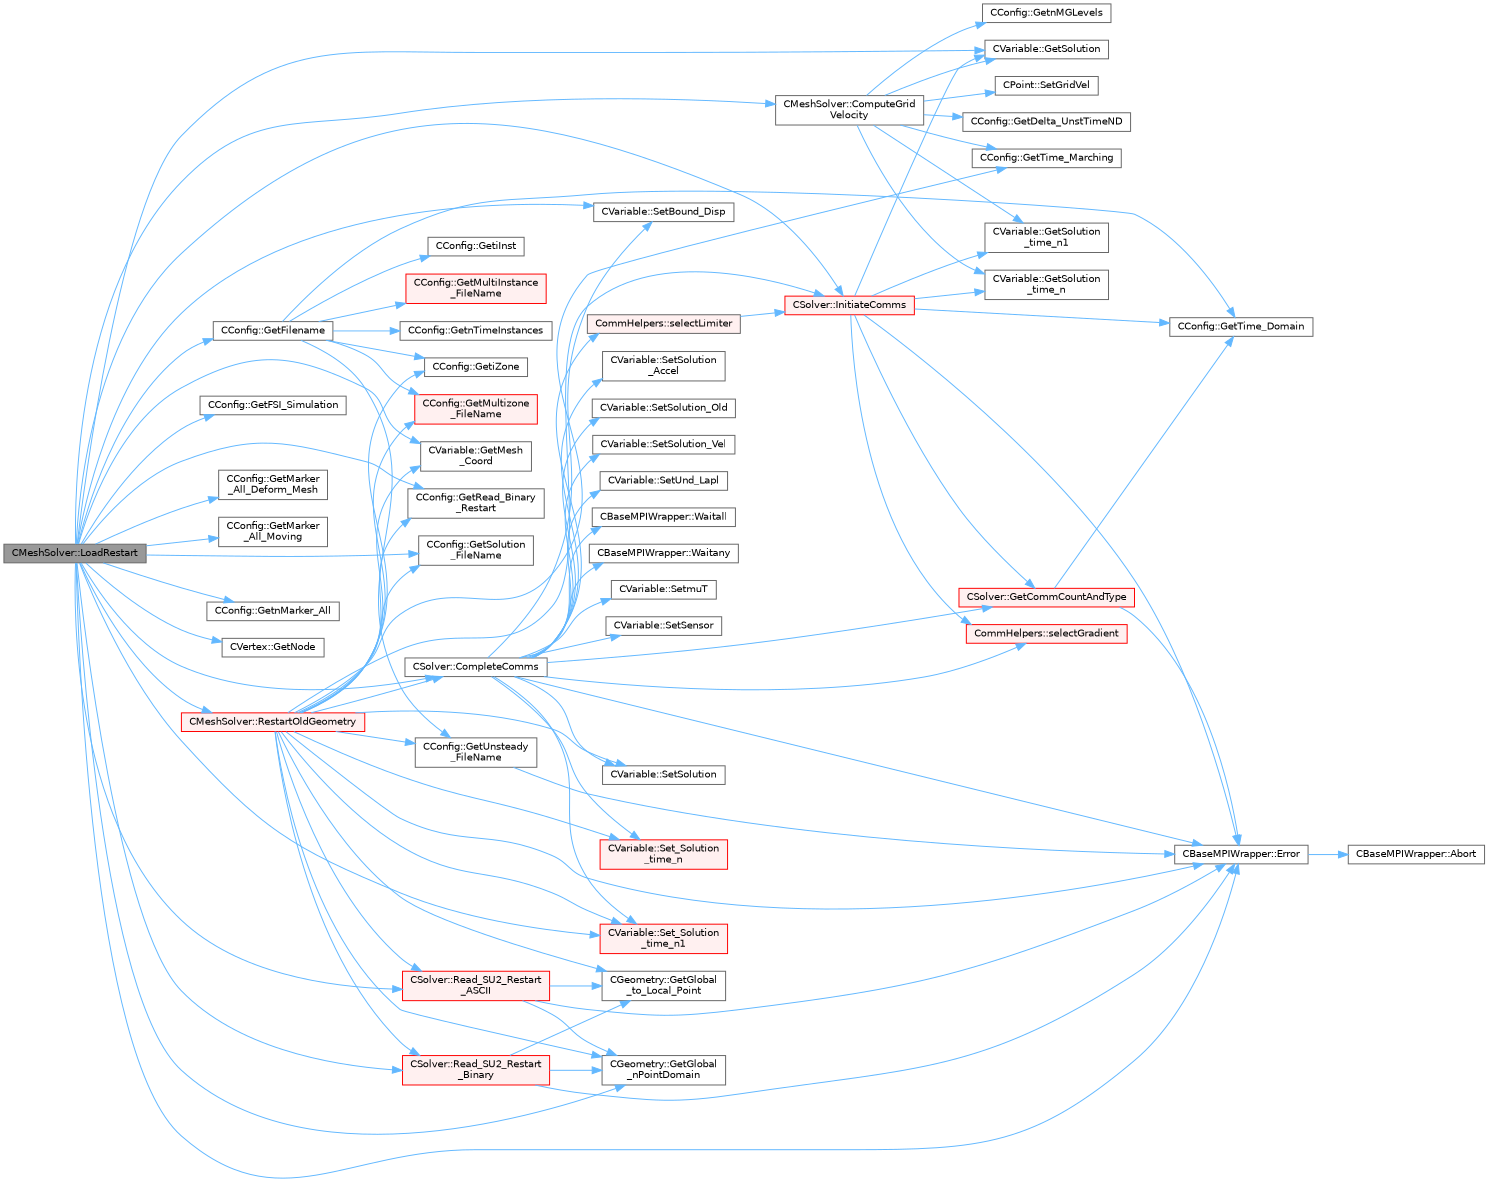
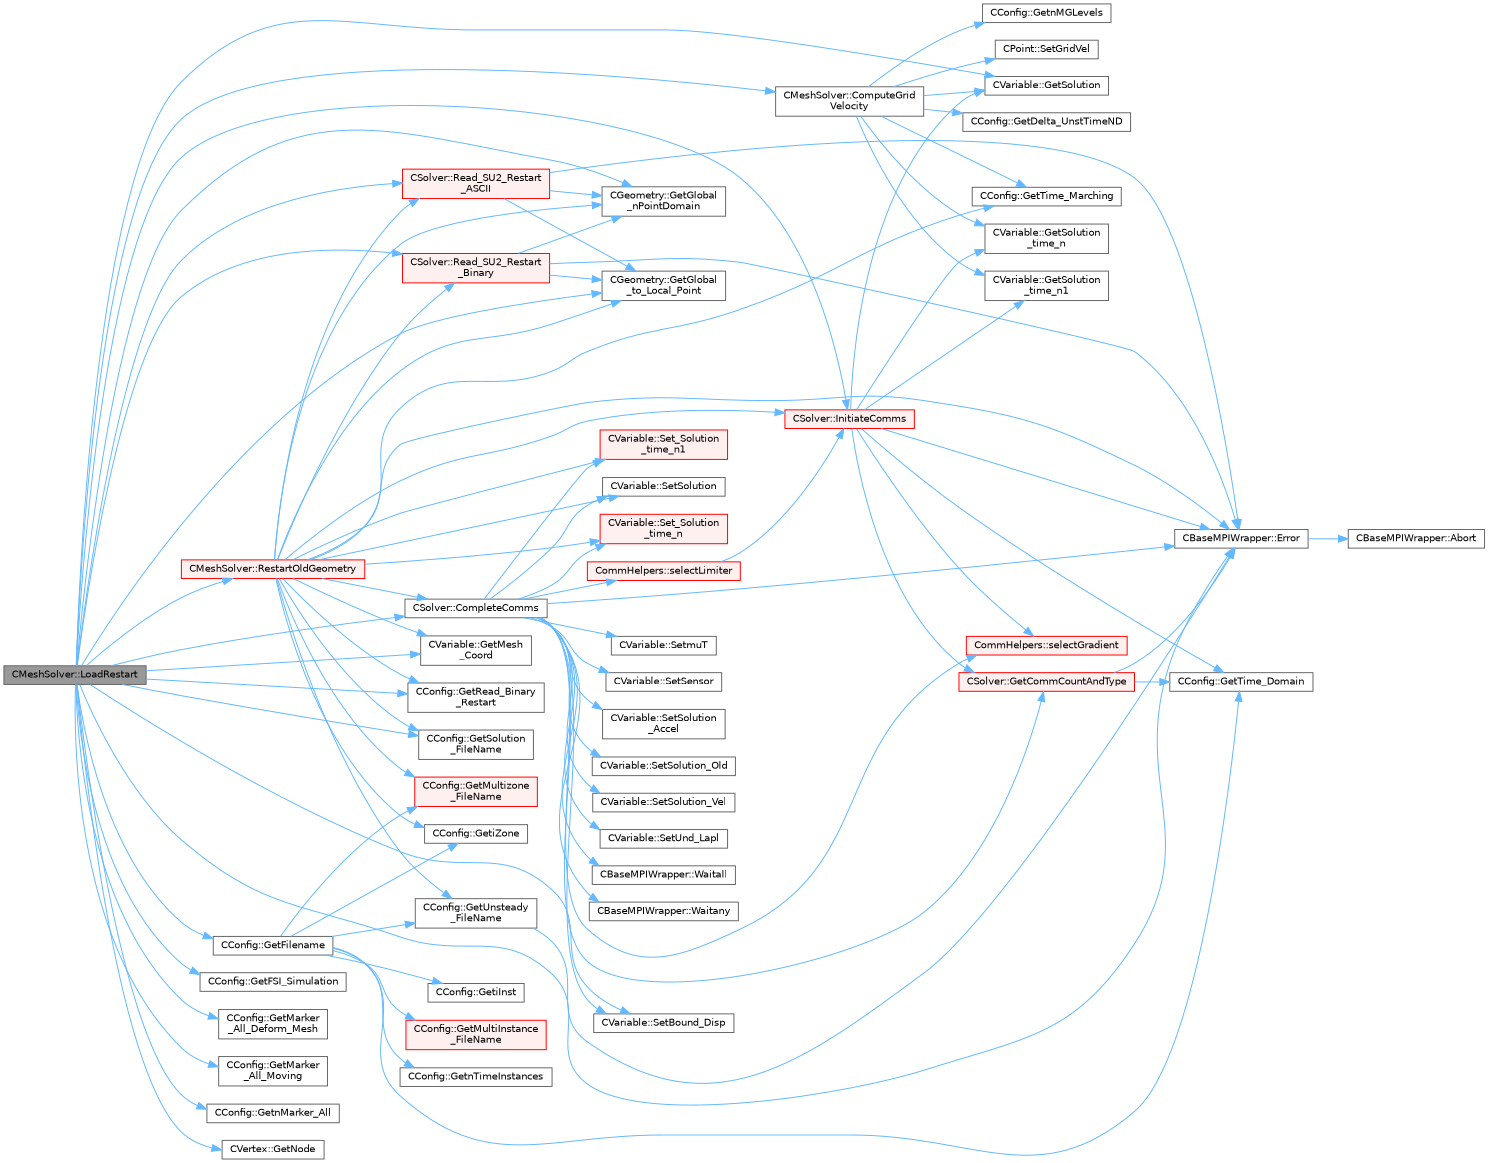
(664, 324) -> (664, 571)
(275, 830) -> (291, 411)
